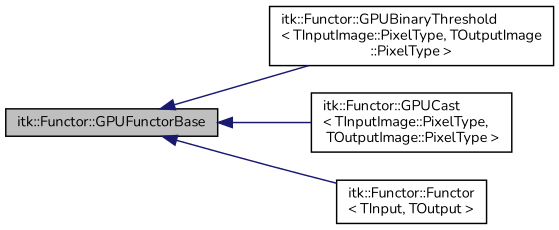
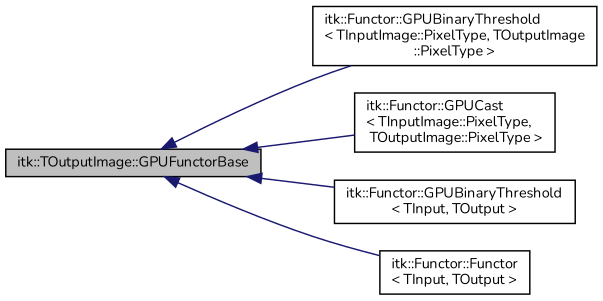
(112, 123) -> (133, 163)
none -> (455, 202)
